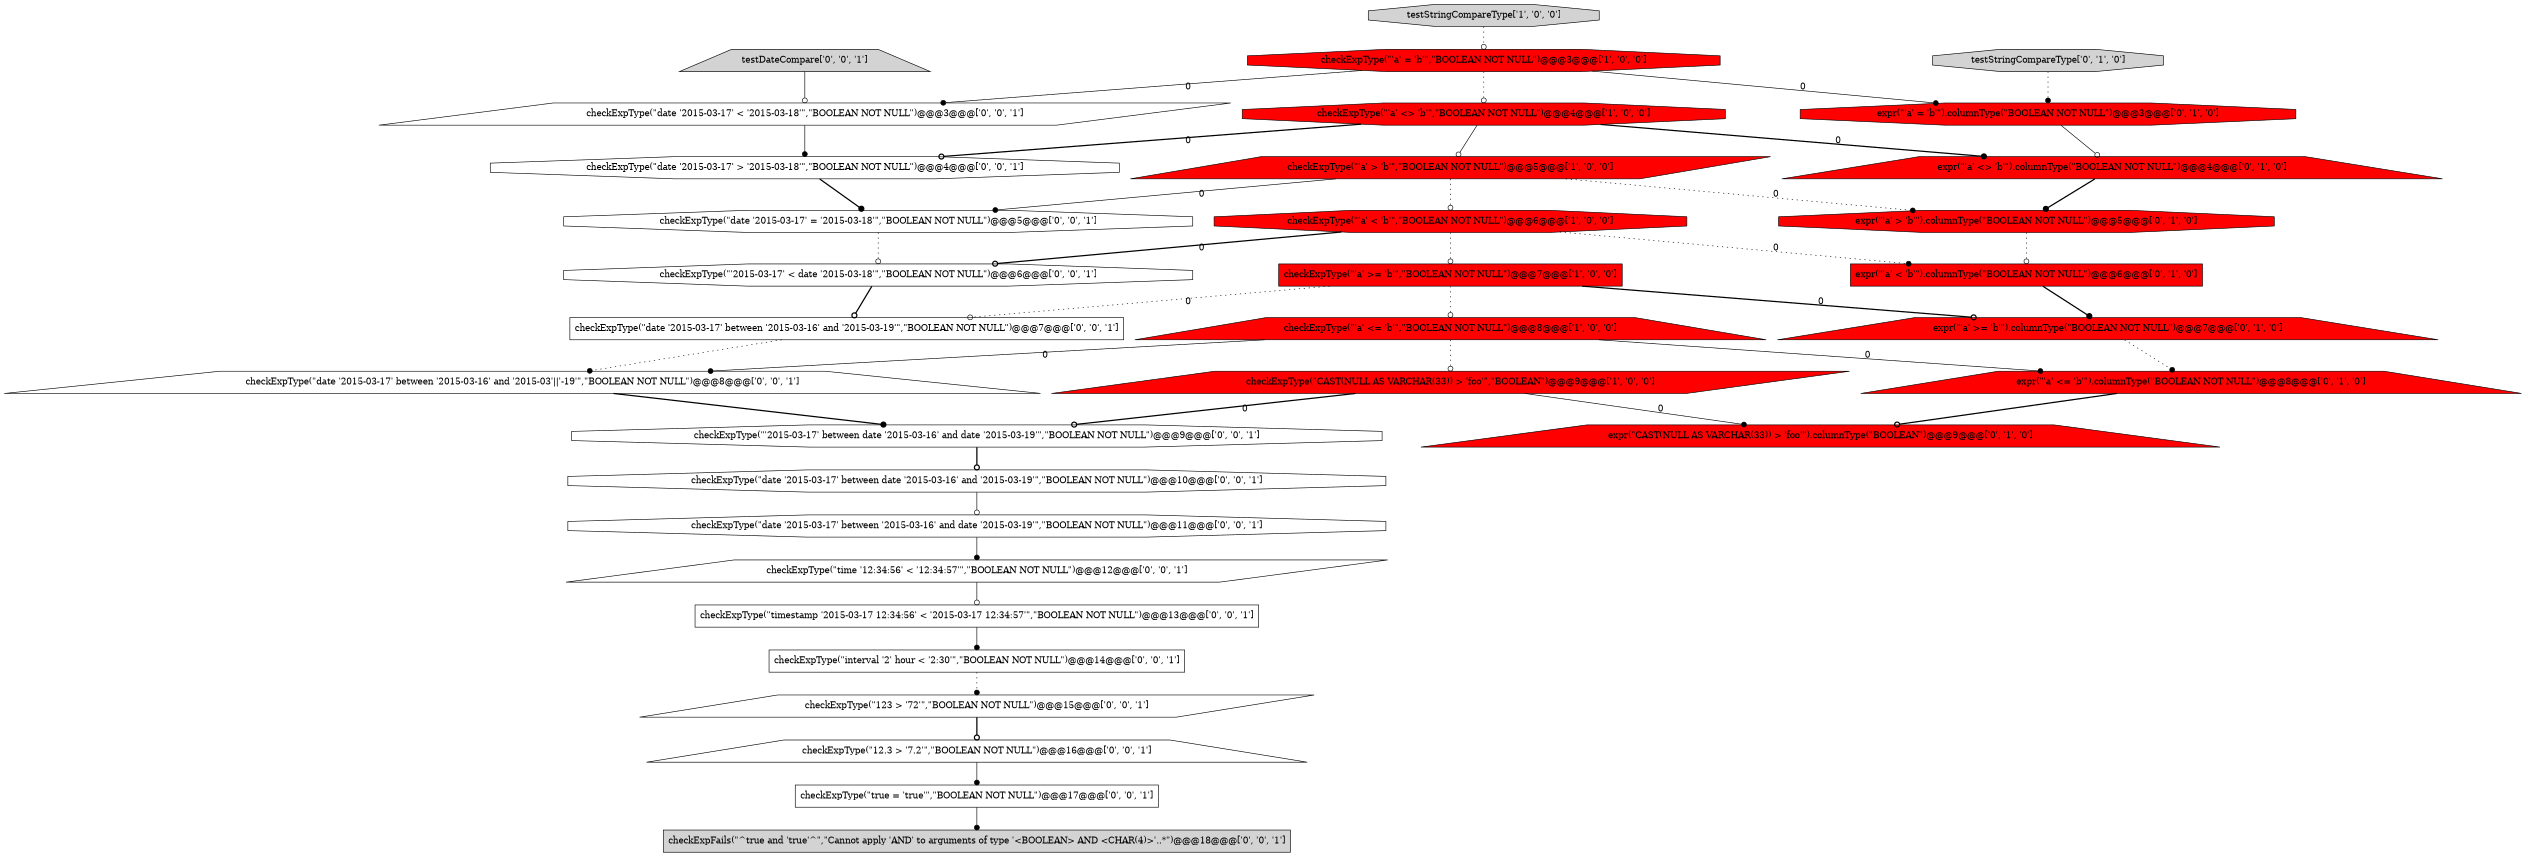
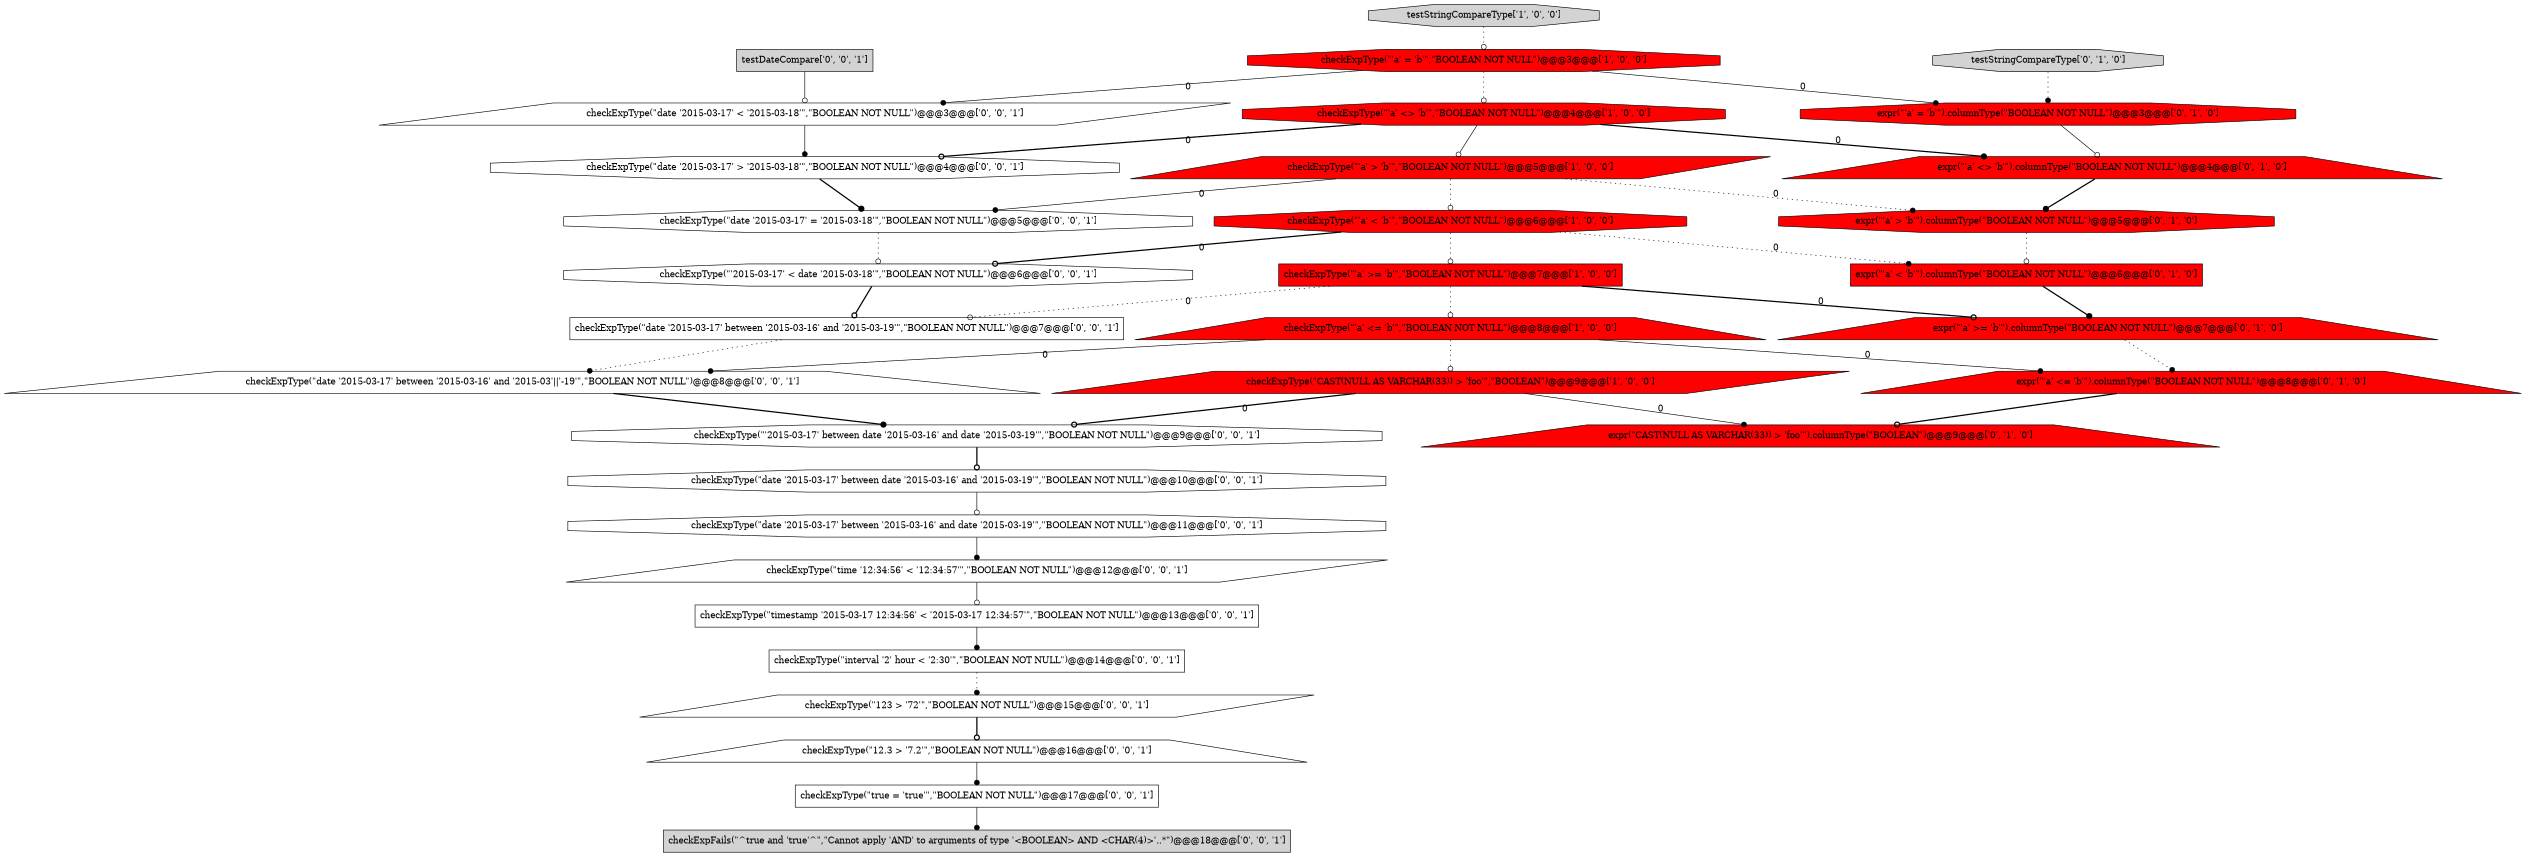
(805, 60) -> (805, 60)
